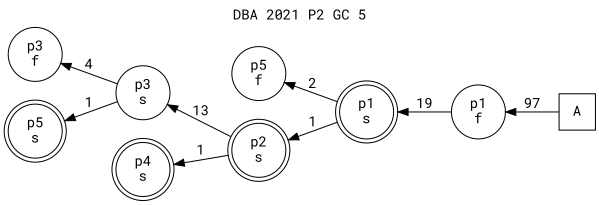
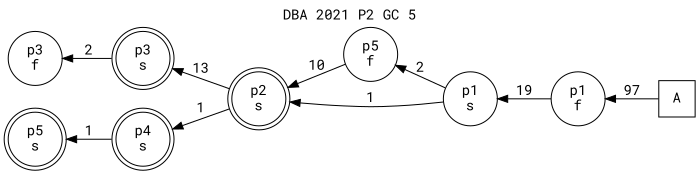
(89, 65) -> (89, 51)
none -> (321, 74)
(143, 93) -> (143, 58)
(96, 109) -> (94, 139)
(367, 112) -> (470, 99)
